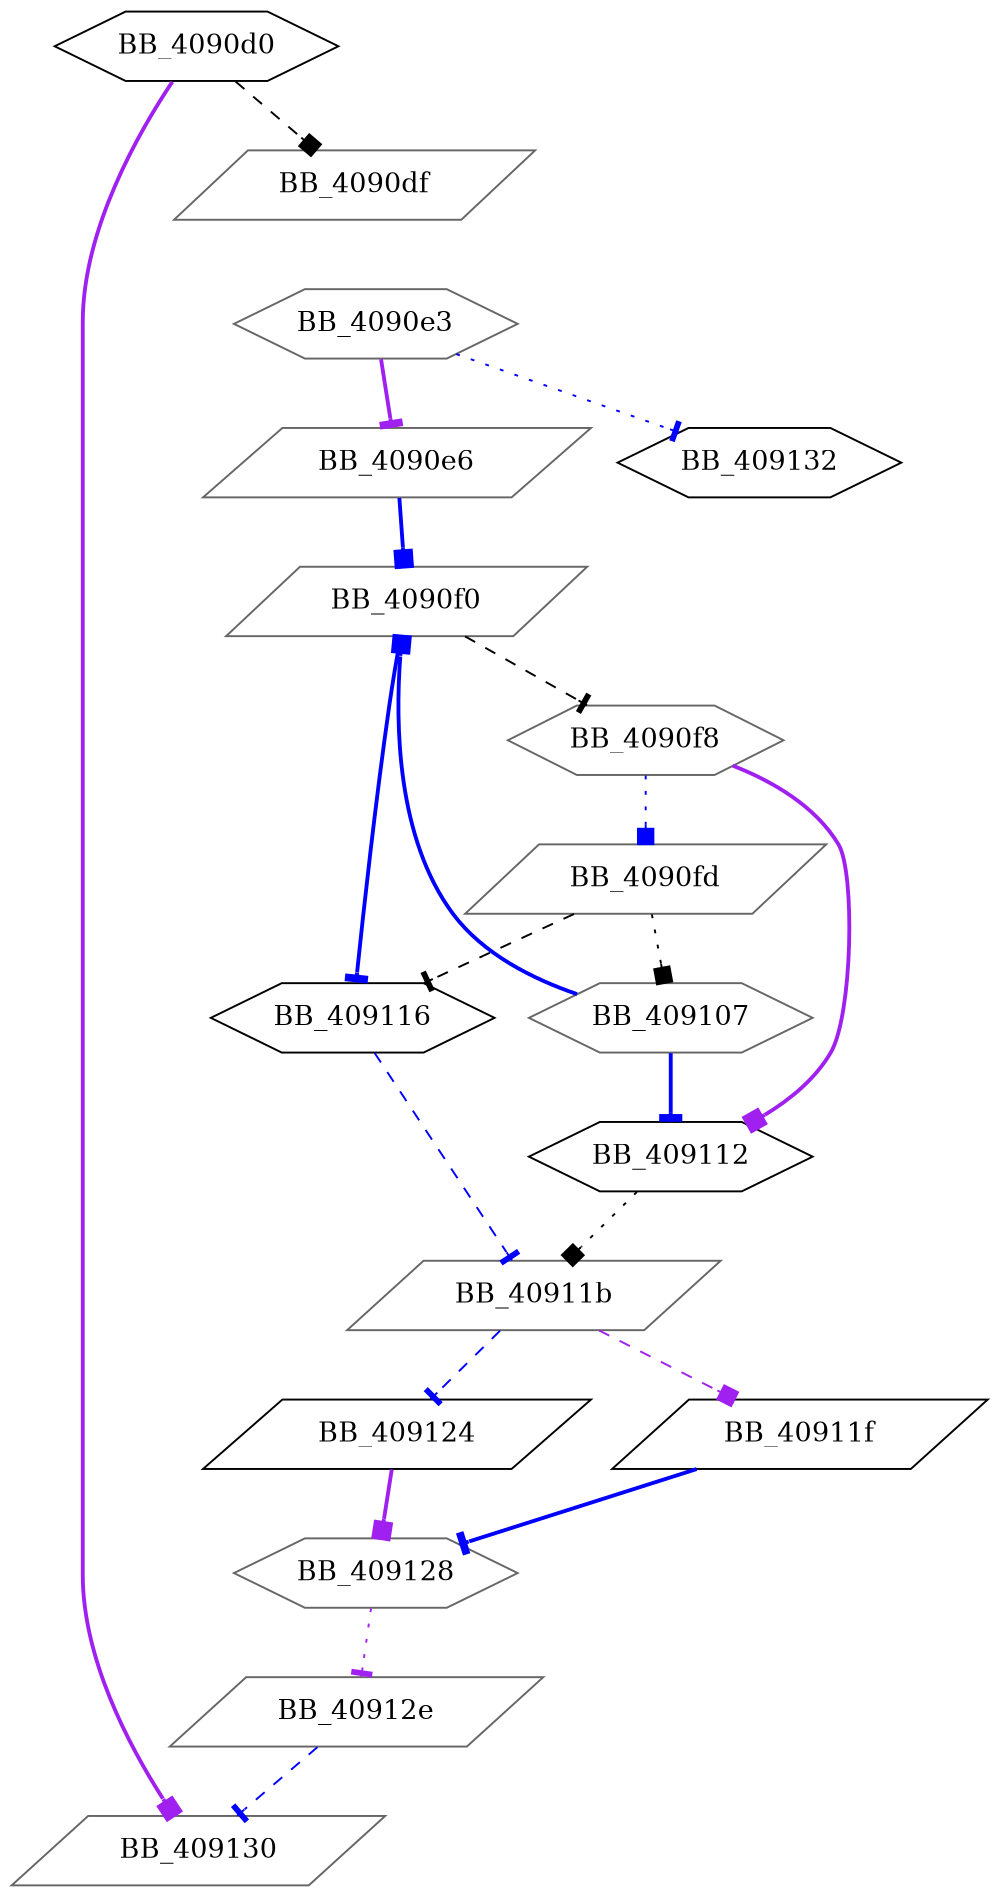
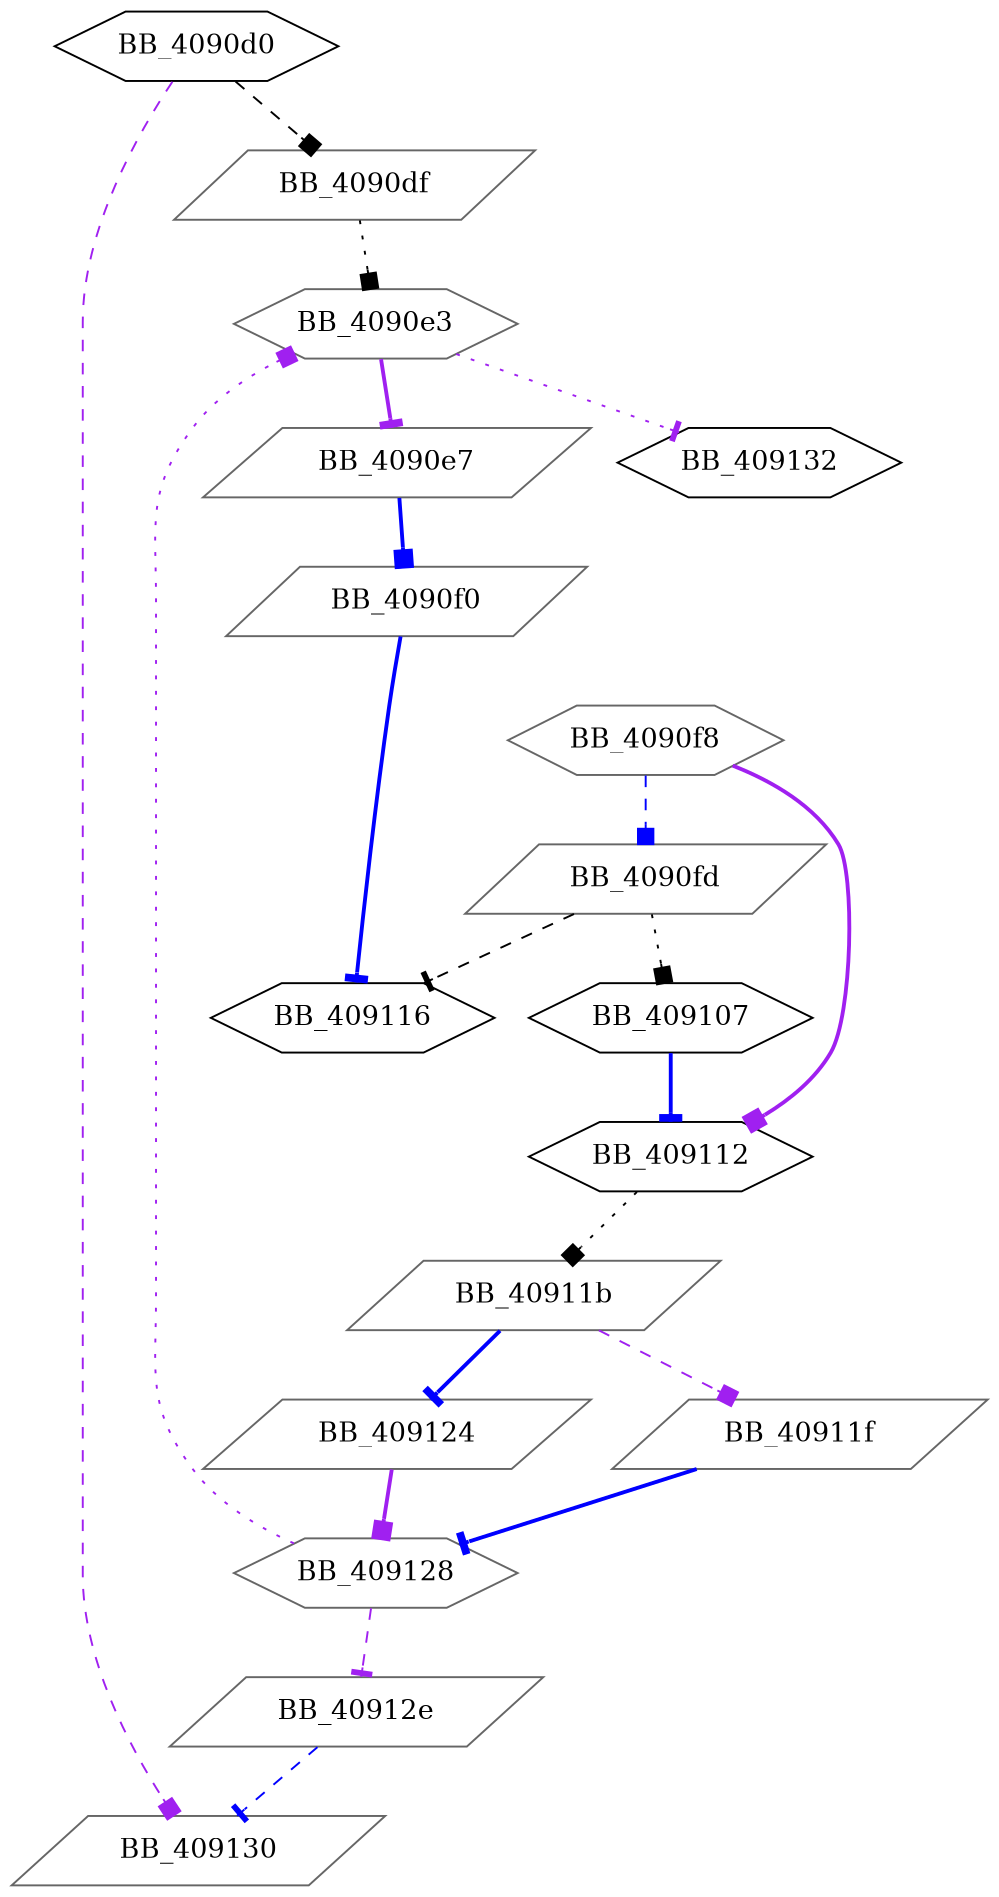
none -> (364, 245)
(563, 392) -> (563, 392)
(397, 463) -> (397, 463)
(522, 668) -> none
(646, 800) -> (646, 800)
(425, 862) -> none
(83, 939) -> (83, 939)
none -> (156, 958)
(671, 1018) -> (671, 1018)
(440, 1152) -> none
(469, 1362) -> (469, 1362)
(397, 1434) -> (397, 1434)
(800, 1434) -> (800, 1434)
(367, 1638) -> (367, 1638)
